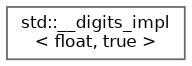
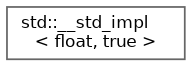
(96, 33) -> (96, 33)
